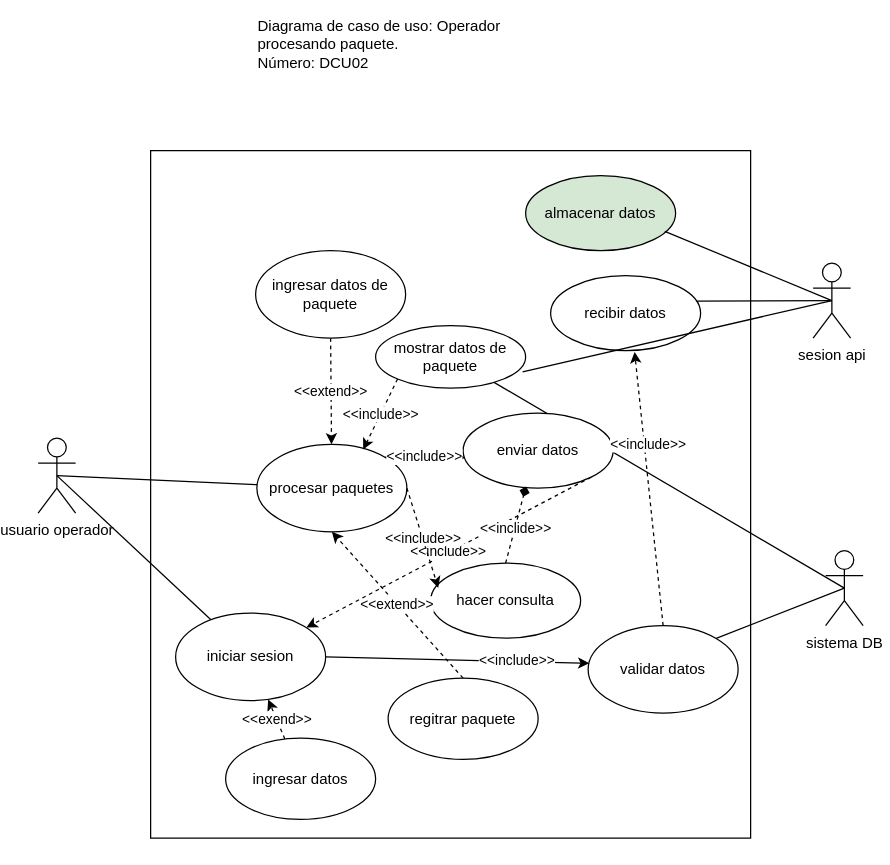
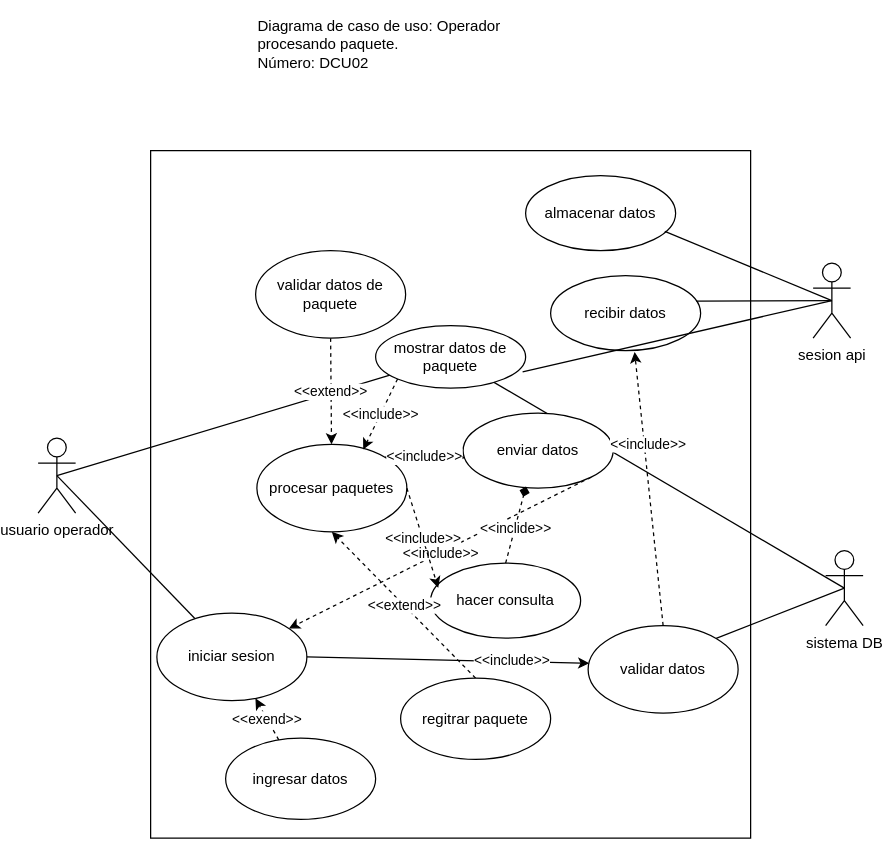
(601, 213) -> (601, 213)
(331, 294) -> (331, 294)
(158, 480) -> (191, 435)
(251, 657) -> (232, 657)
(463, 719) -> (476, 719)
